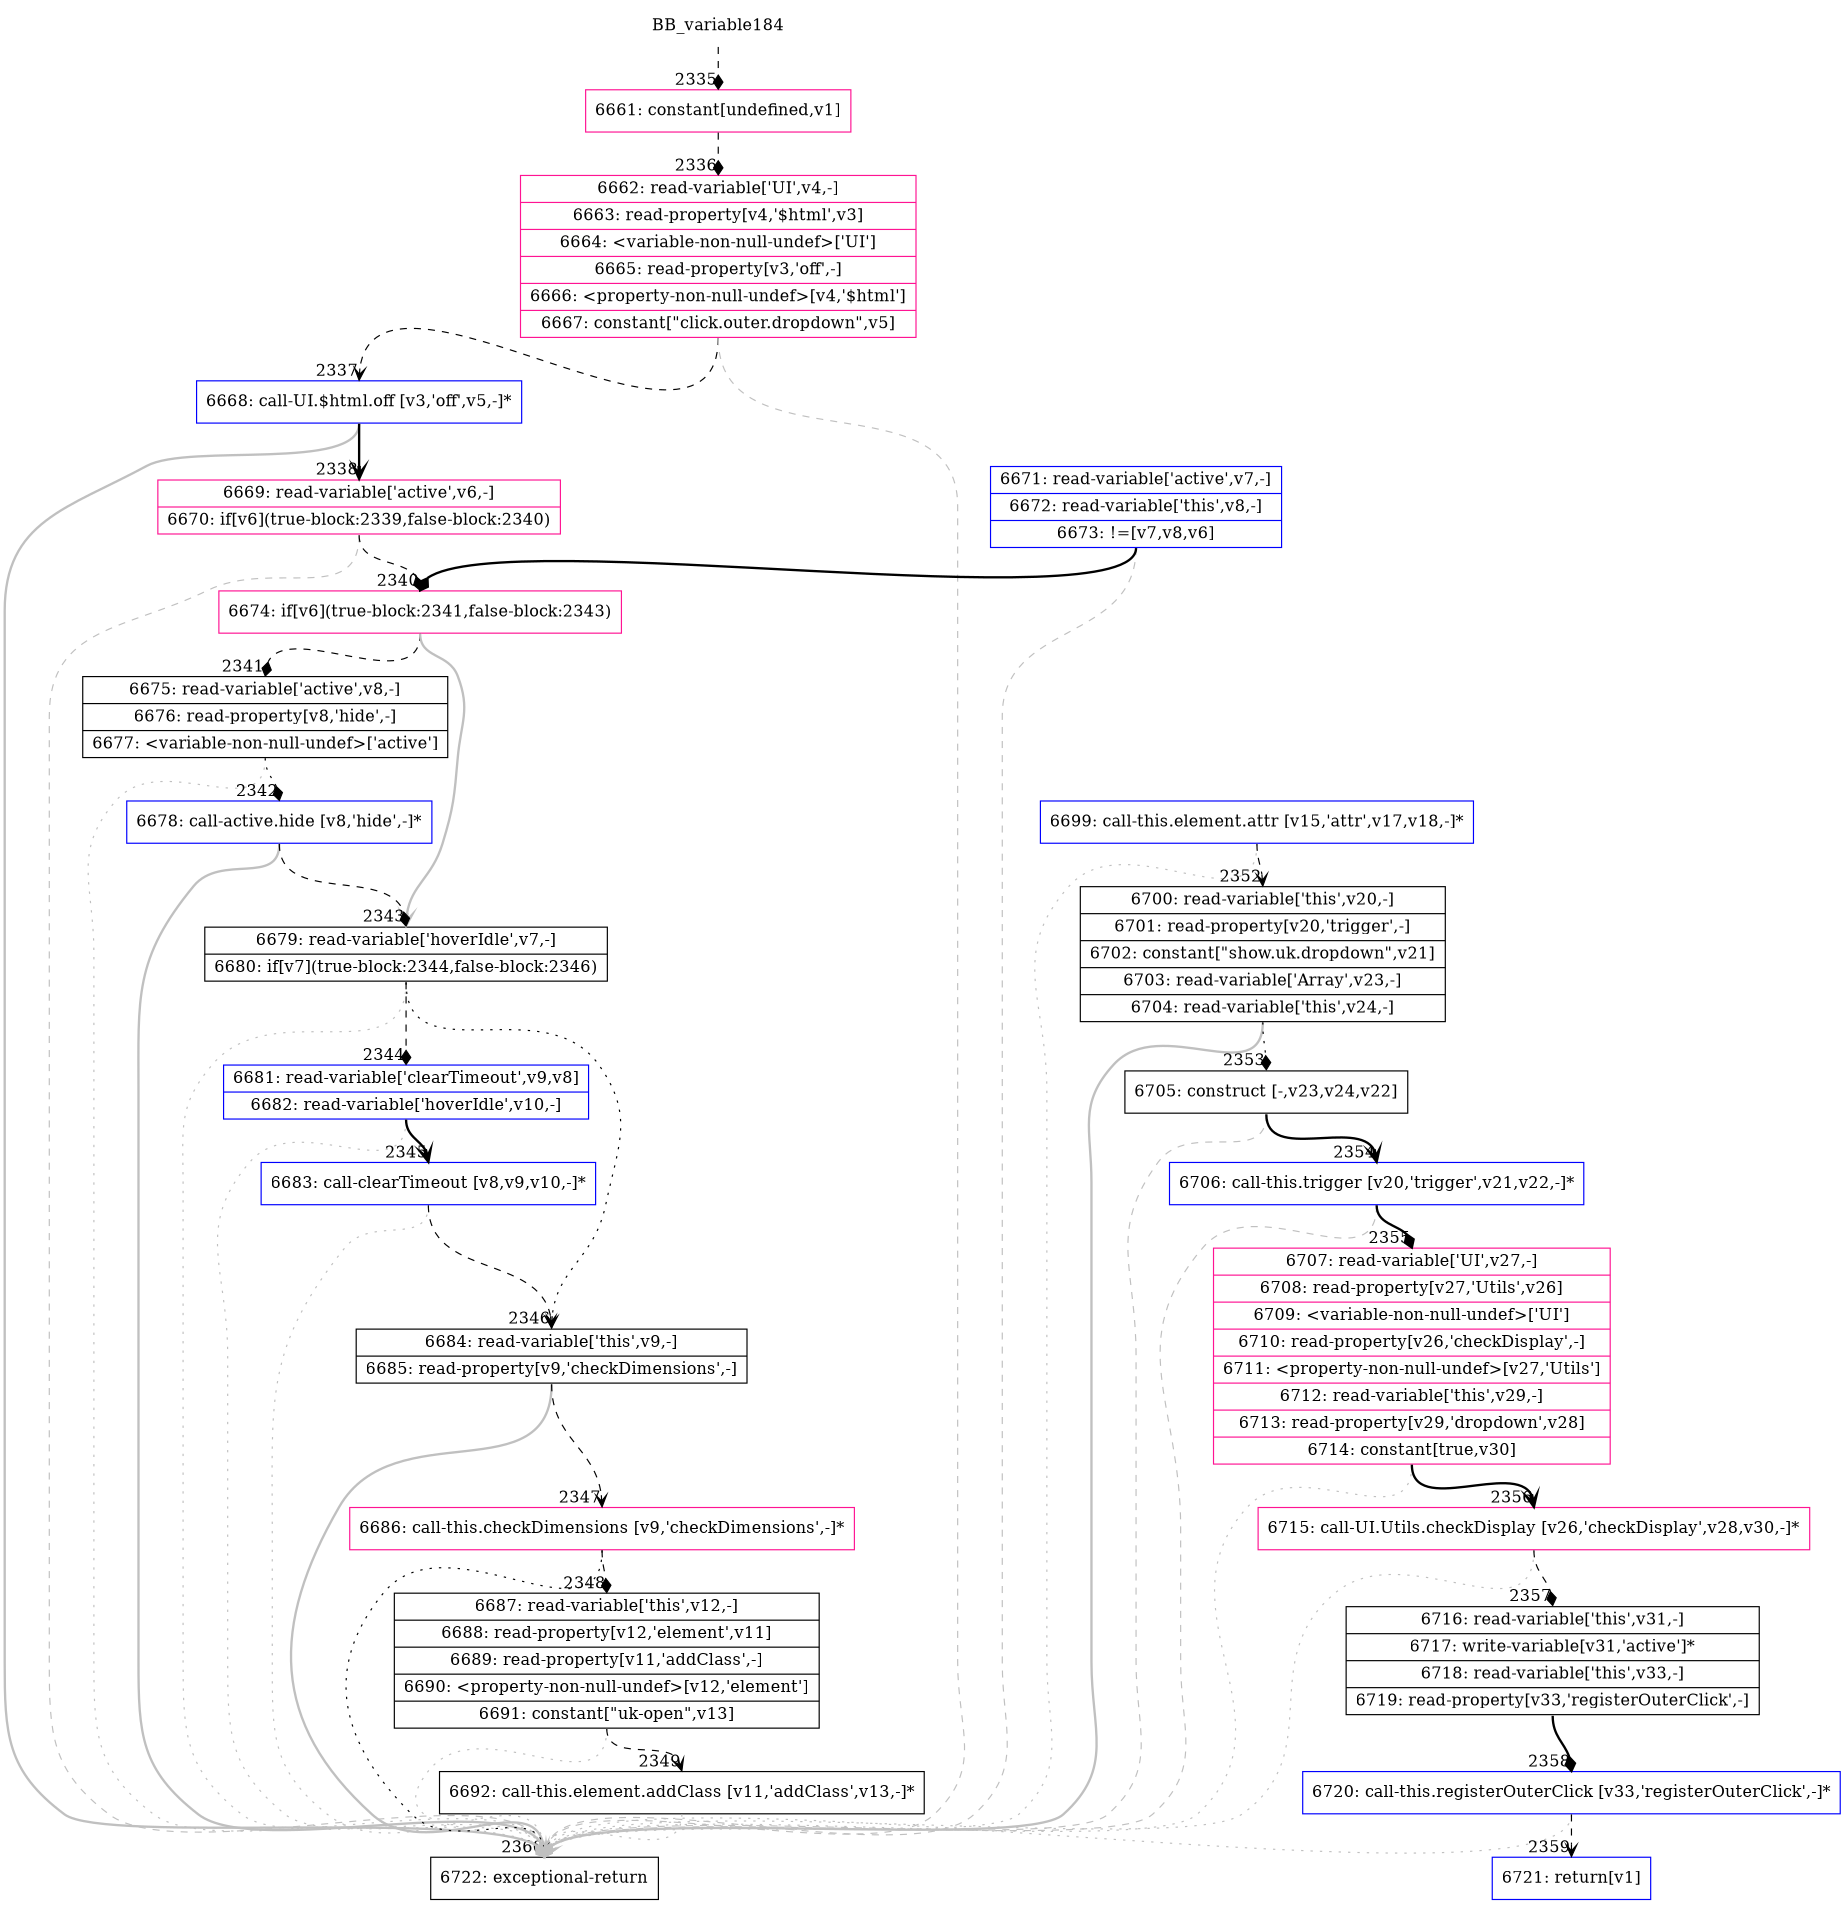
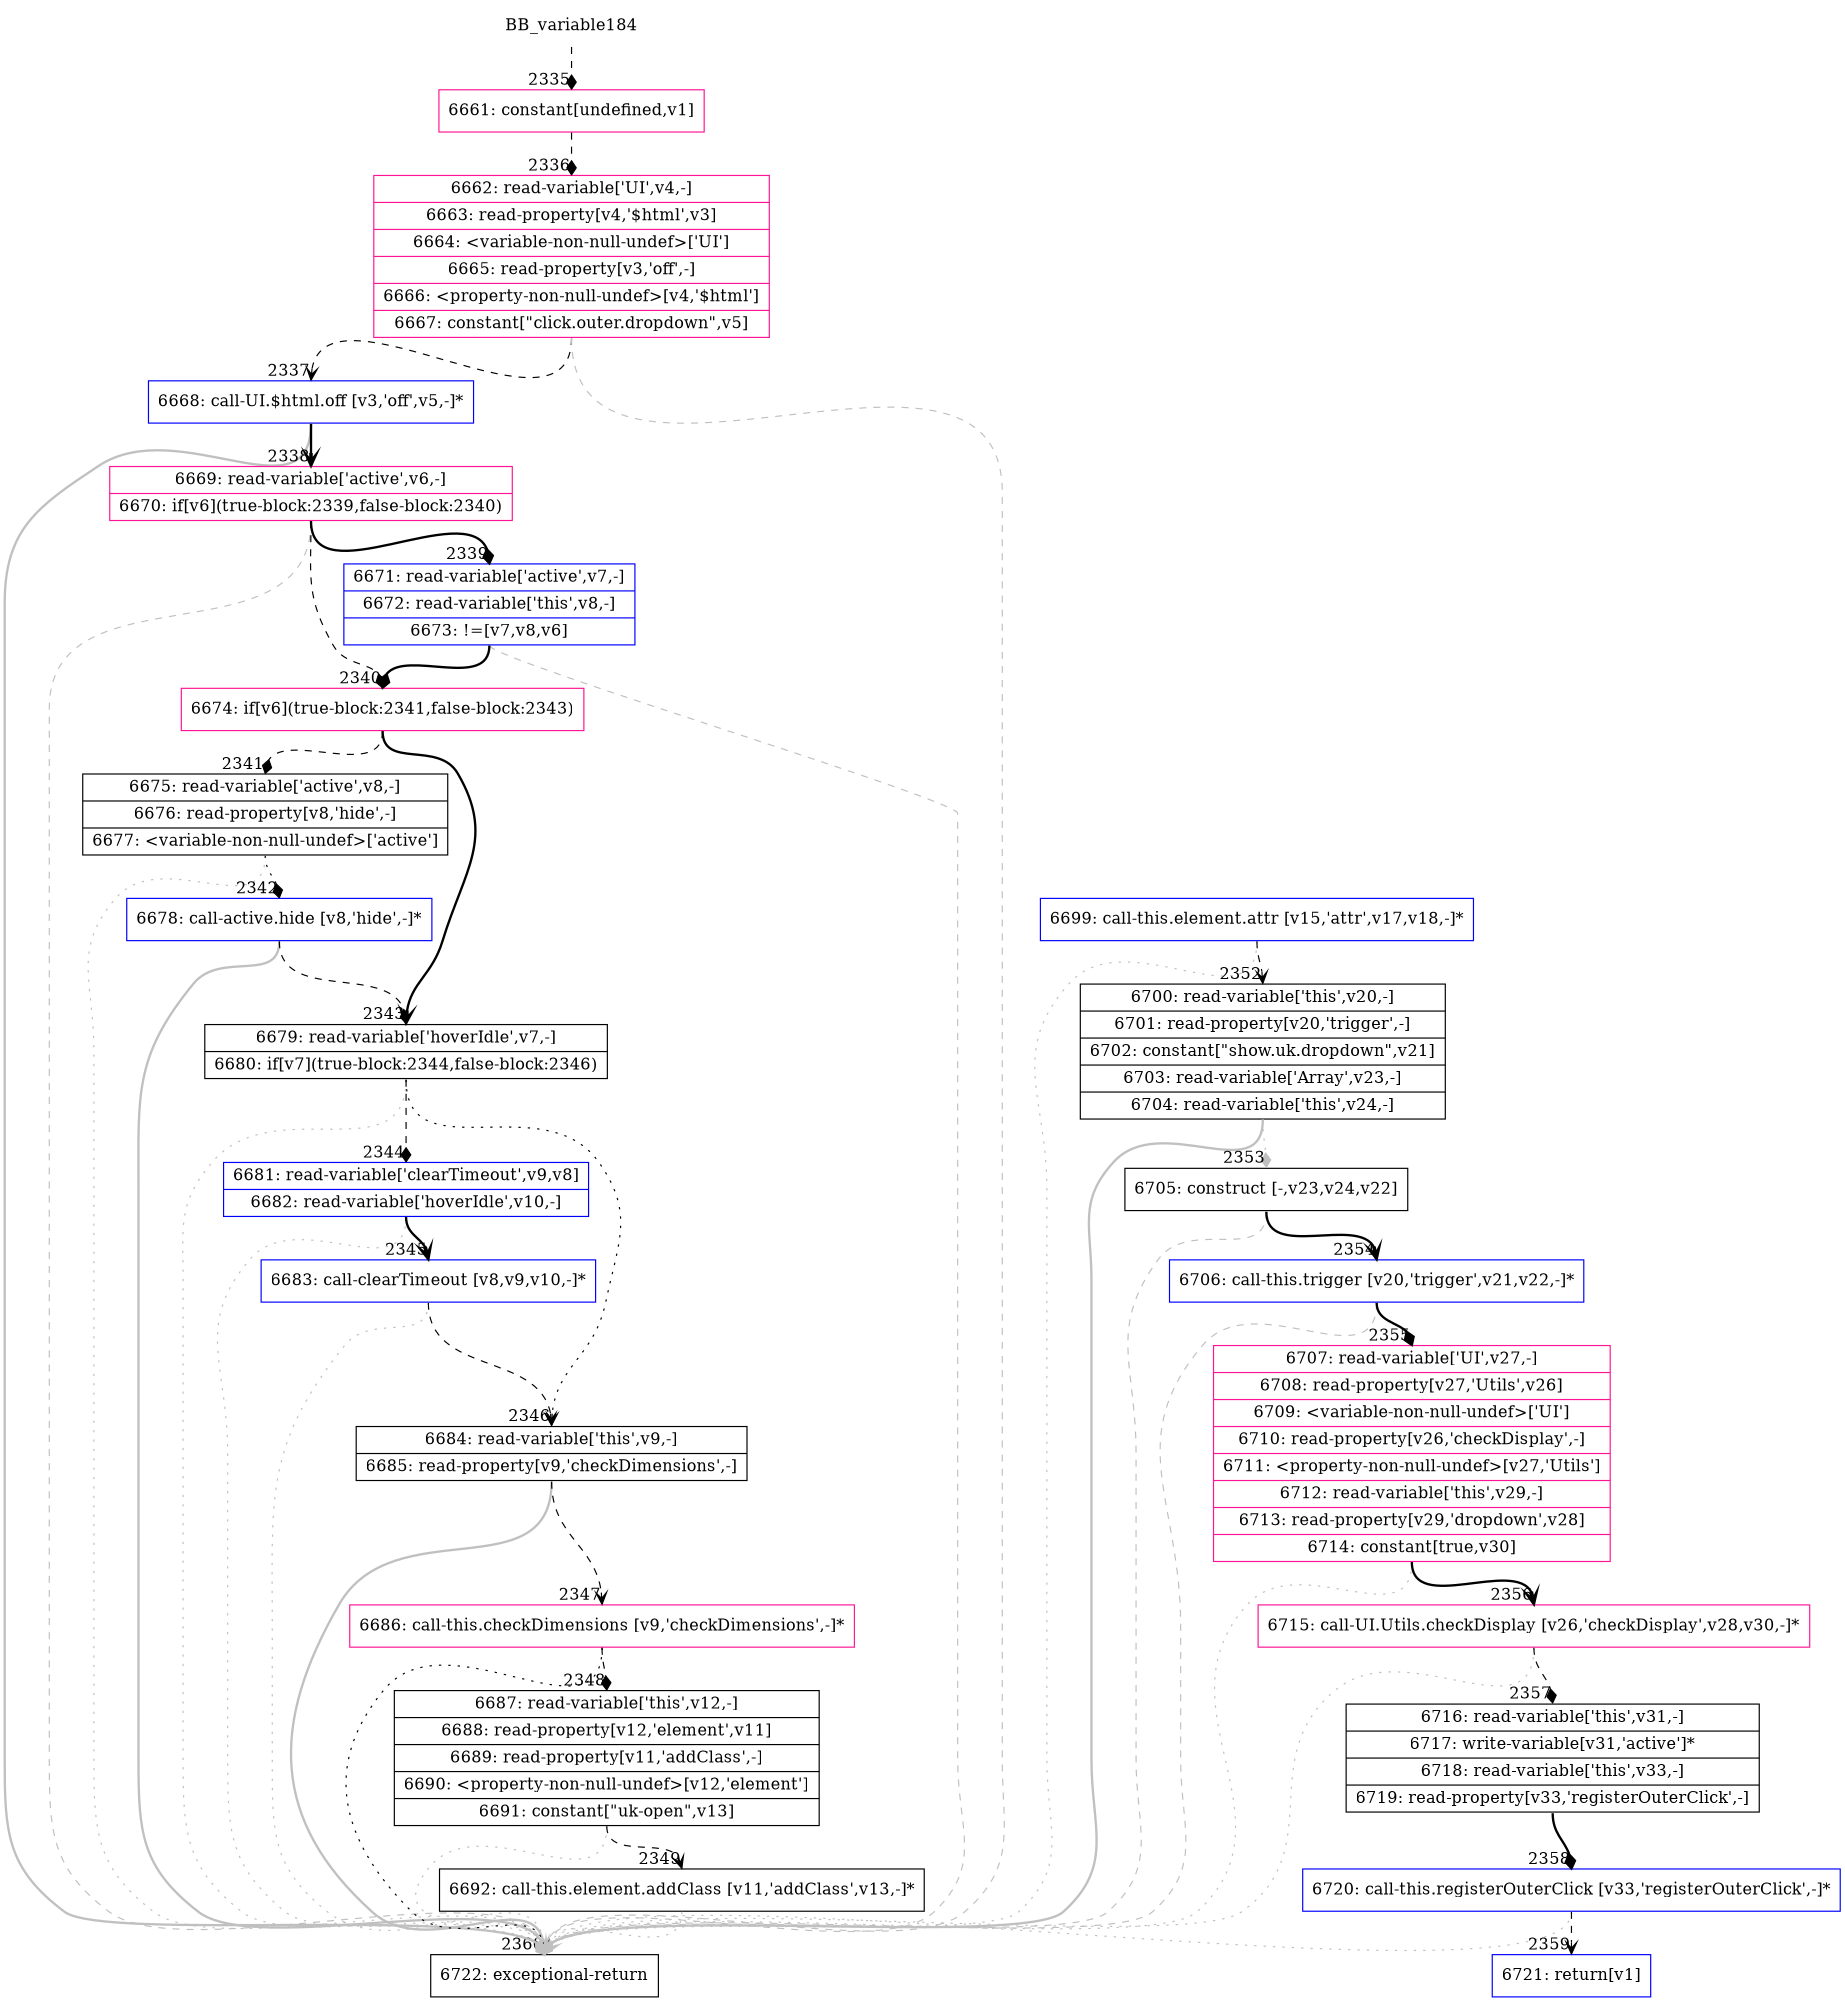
none -> (393, 544)
(457, 770) -> (473, 851)
(1265, 1046) -> (1265, 1143)
